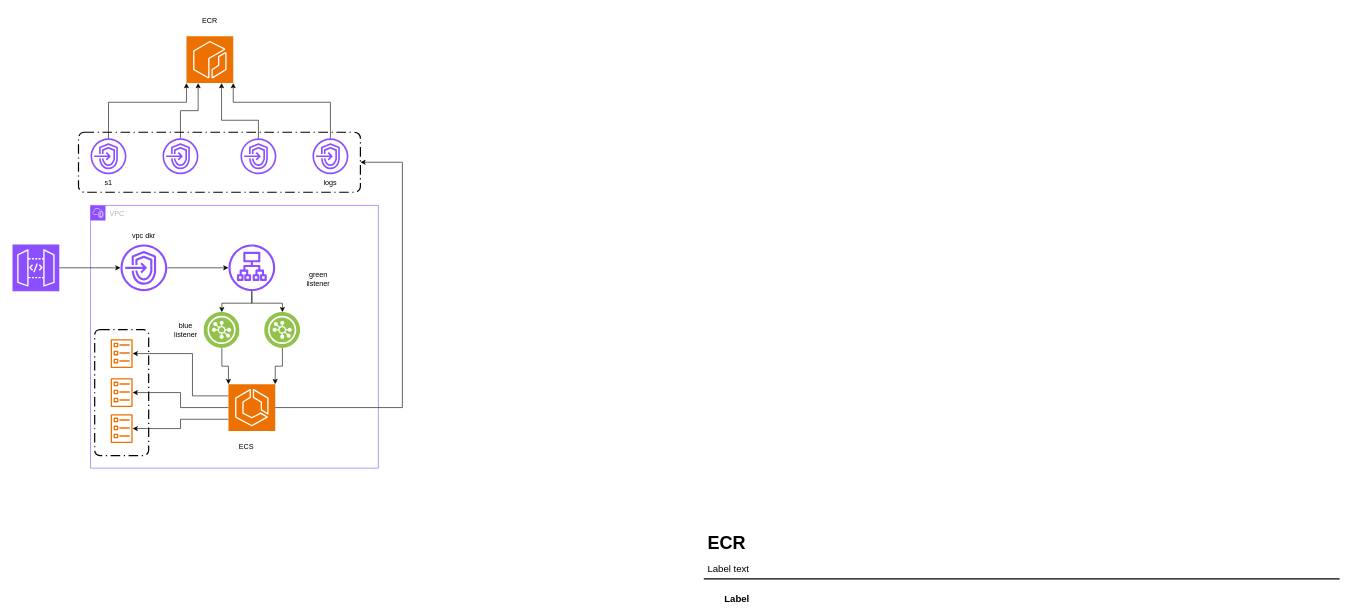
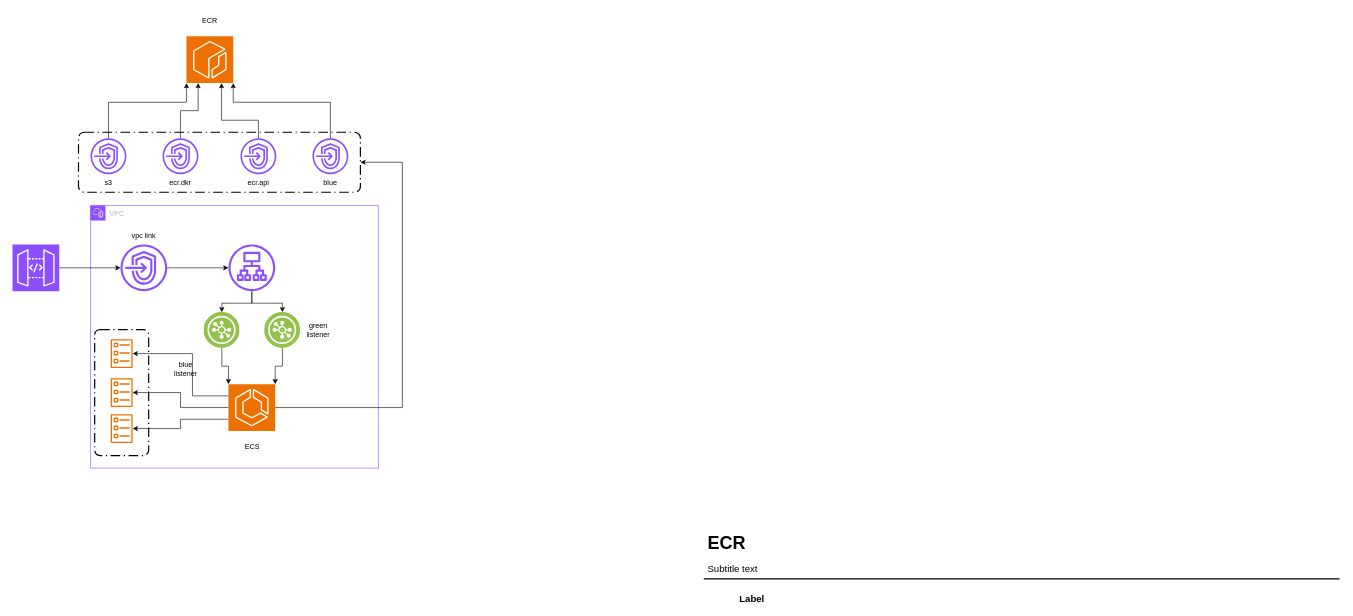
(108, 183) -> (108, 183)
none -> (180, 183)
none -> (258, 183)
(330, 183) -> (330, 183)
(144, 236) -> (144, 236)
(318, 279) -> (318, 330)
(186, 330) -> (186, 369)
(246, 447) -> (252, 447)
(732, 569) -> (739, 569)
(738, 597) -> (753, 597)
